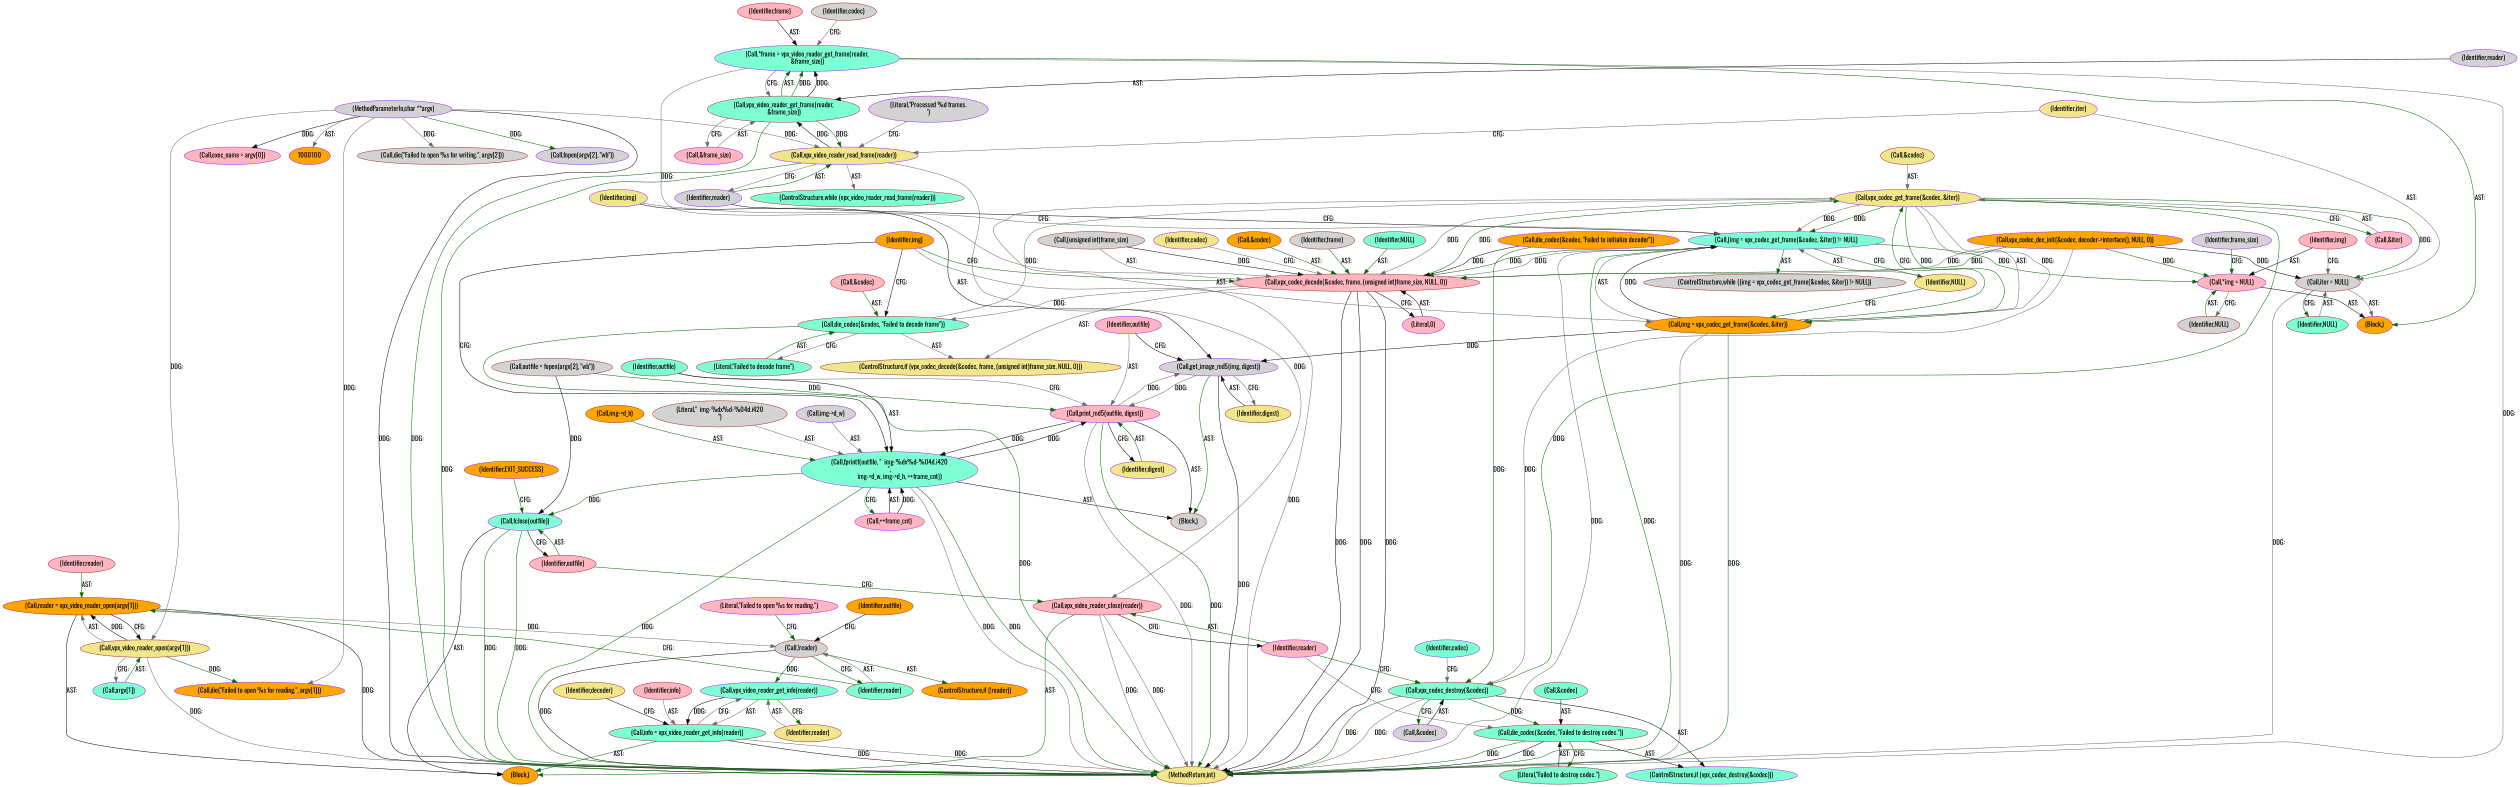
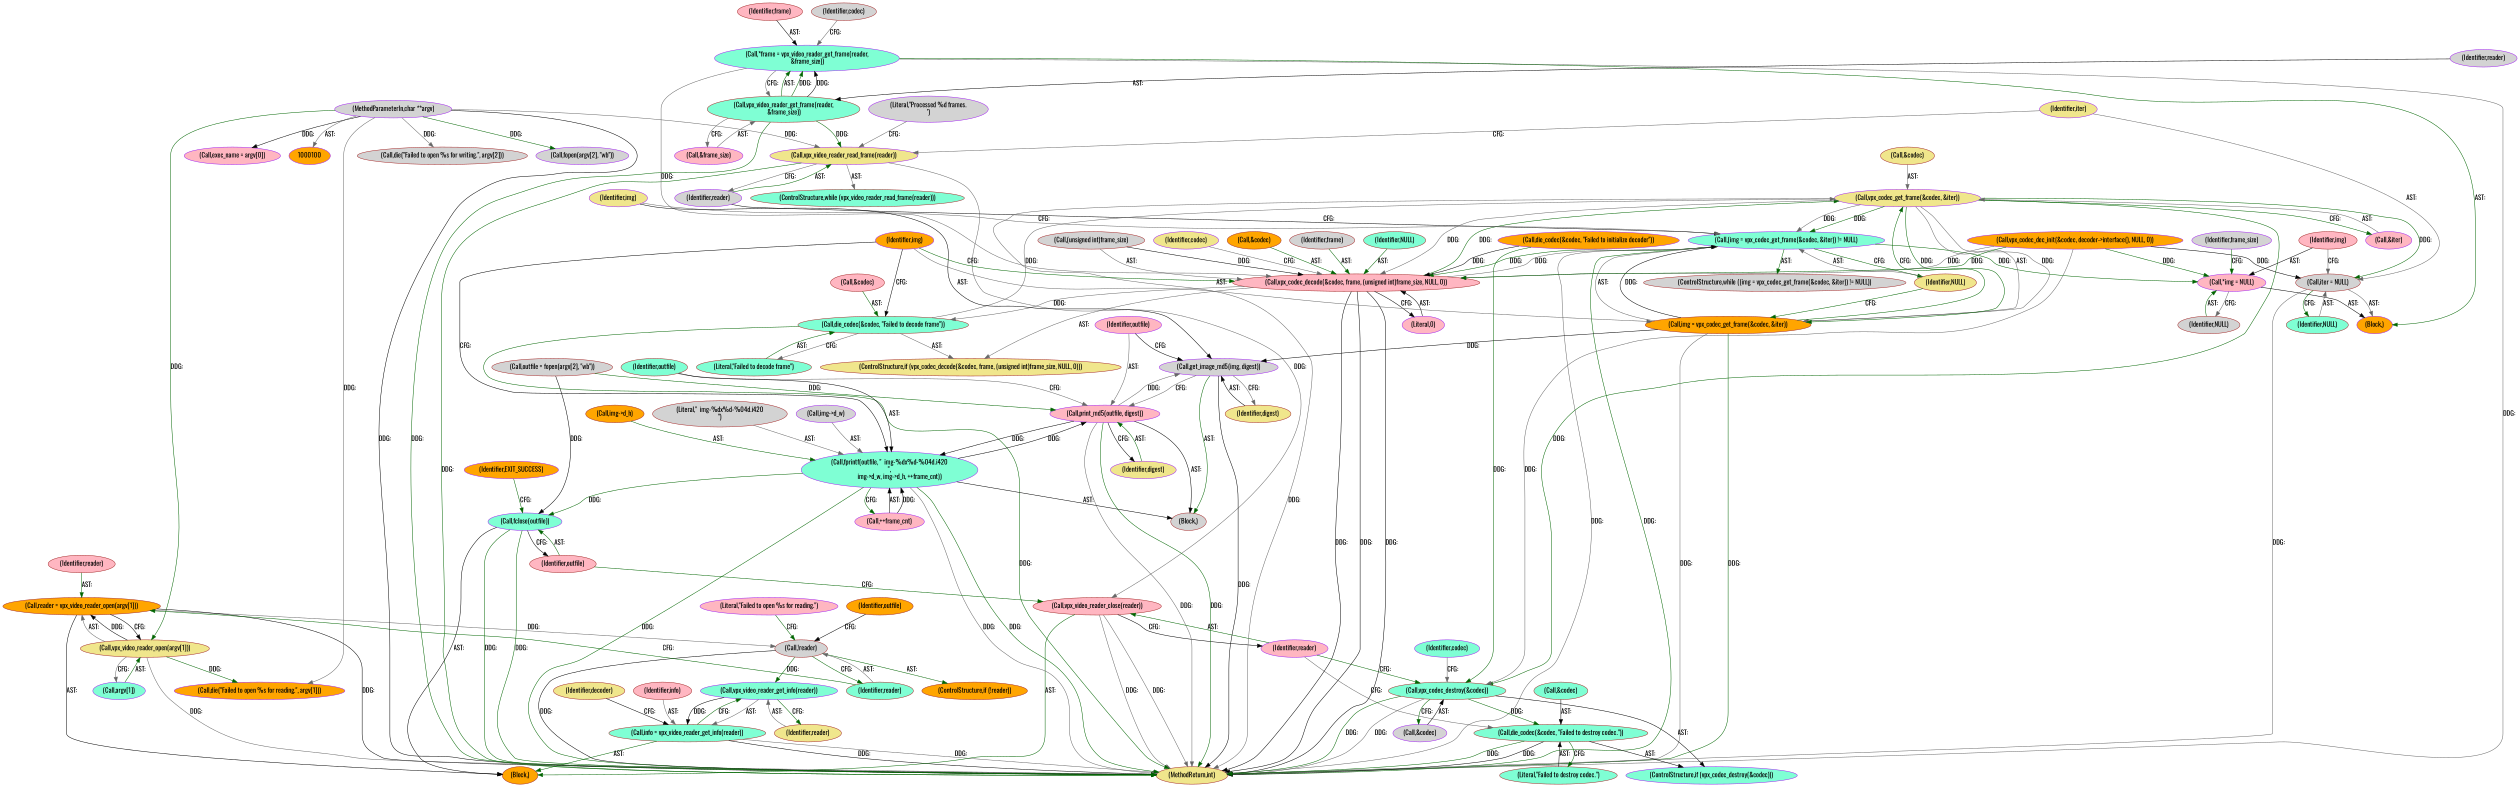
(815, 137) -> none
(171, 308) -> (171, 308)
(1182, 388) -> (1182, 388)
(715, 710) -> (715, 710)
